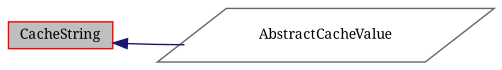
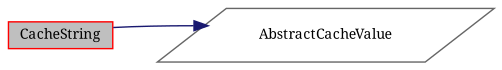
(156, 44) -> (153, 26)
